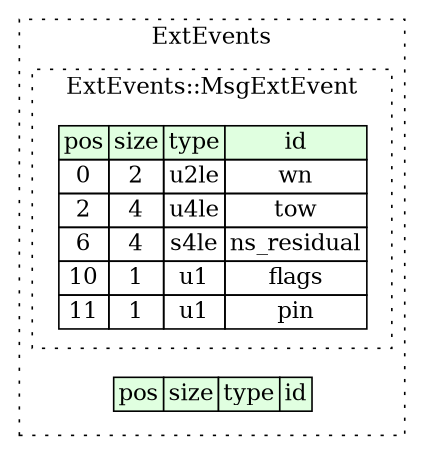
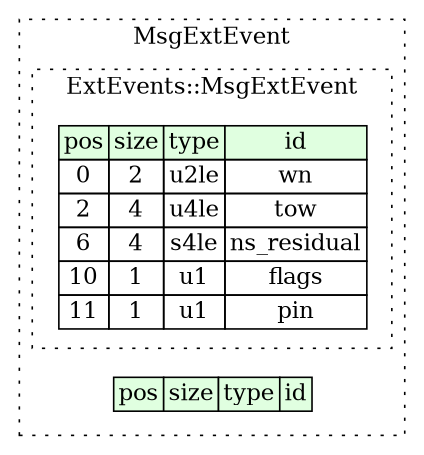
(212, 38) -> (212, 38)
